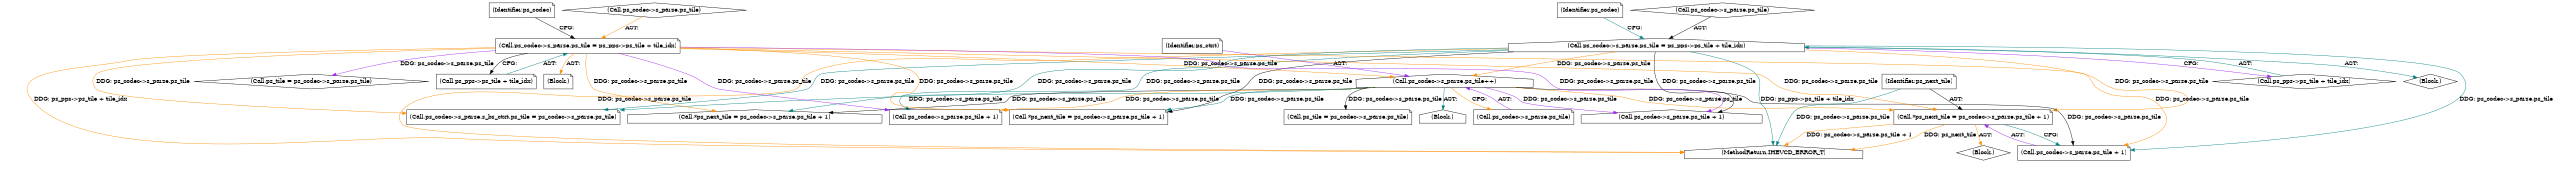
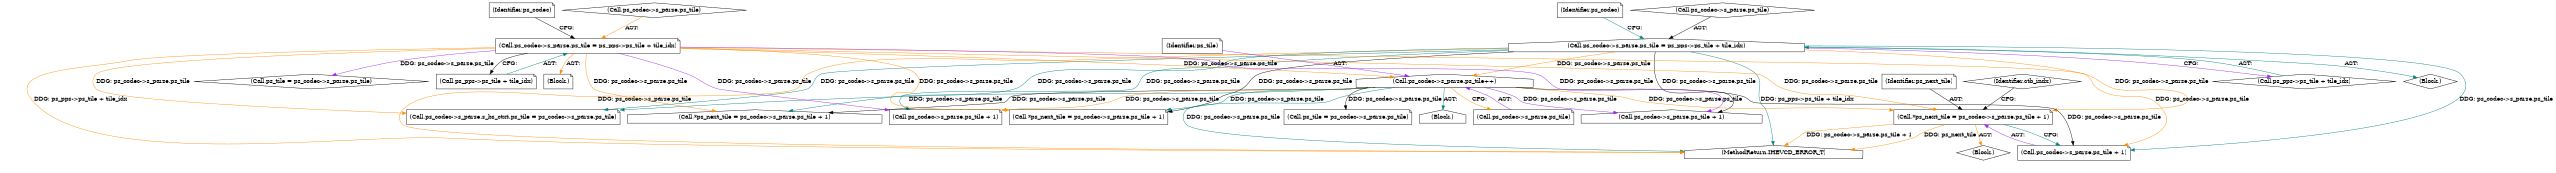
(1192, 46) -> (1192, 46)
none -> (2022, 82)
(1859, 102) -> (1319, 141)
